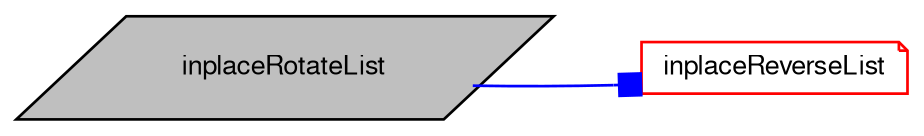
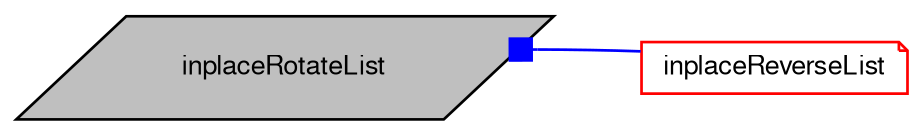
(543, 86) -> (589, 50)
